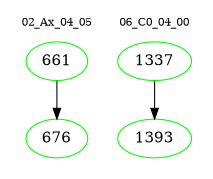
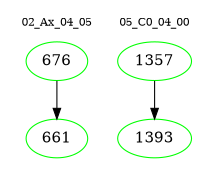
(155, 23) -> (155, 23)
(155, 61) -> (155, 61)
(57, 95) -> (57, 95)
